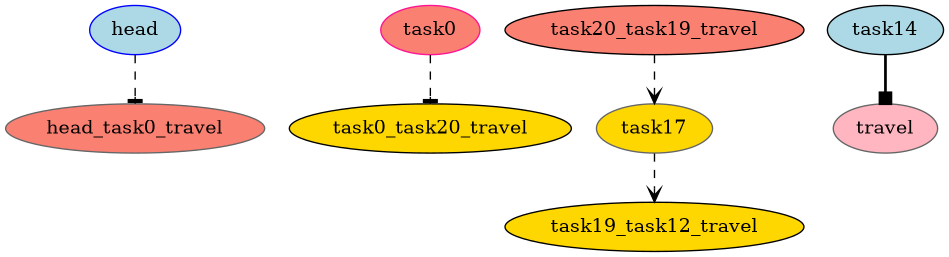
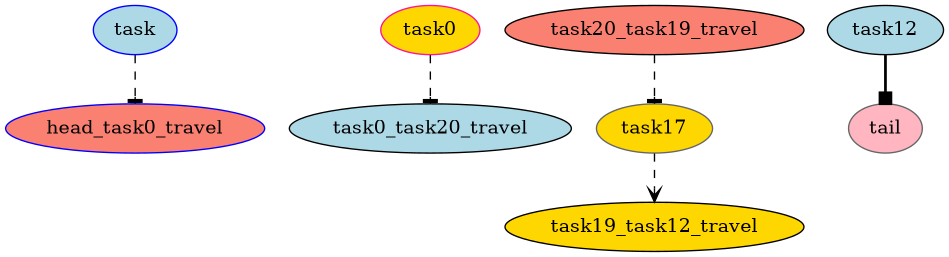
(135, 30) -> (135, 30)
(430, 30) -> (430, 30)
(885, 30) -> (885, 30)
(654, 73) -> (654, 76)
(135, 128) -> (135, 128)
(430, 128) -> (430, 128)
(885, 128) -> (885, 128)
